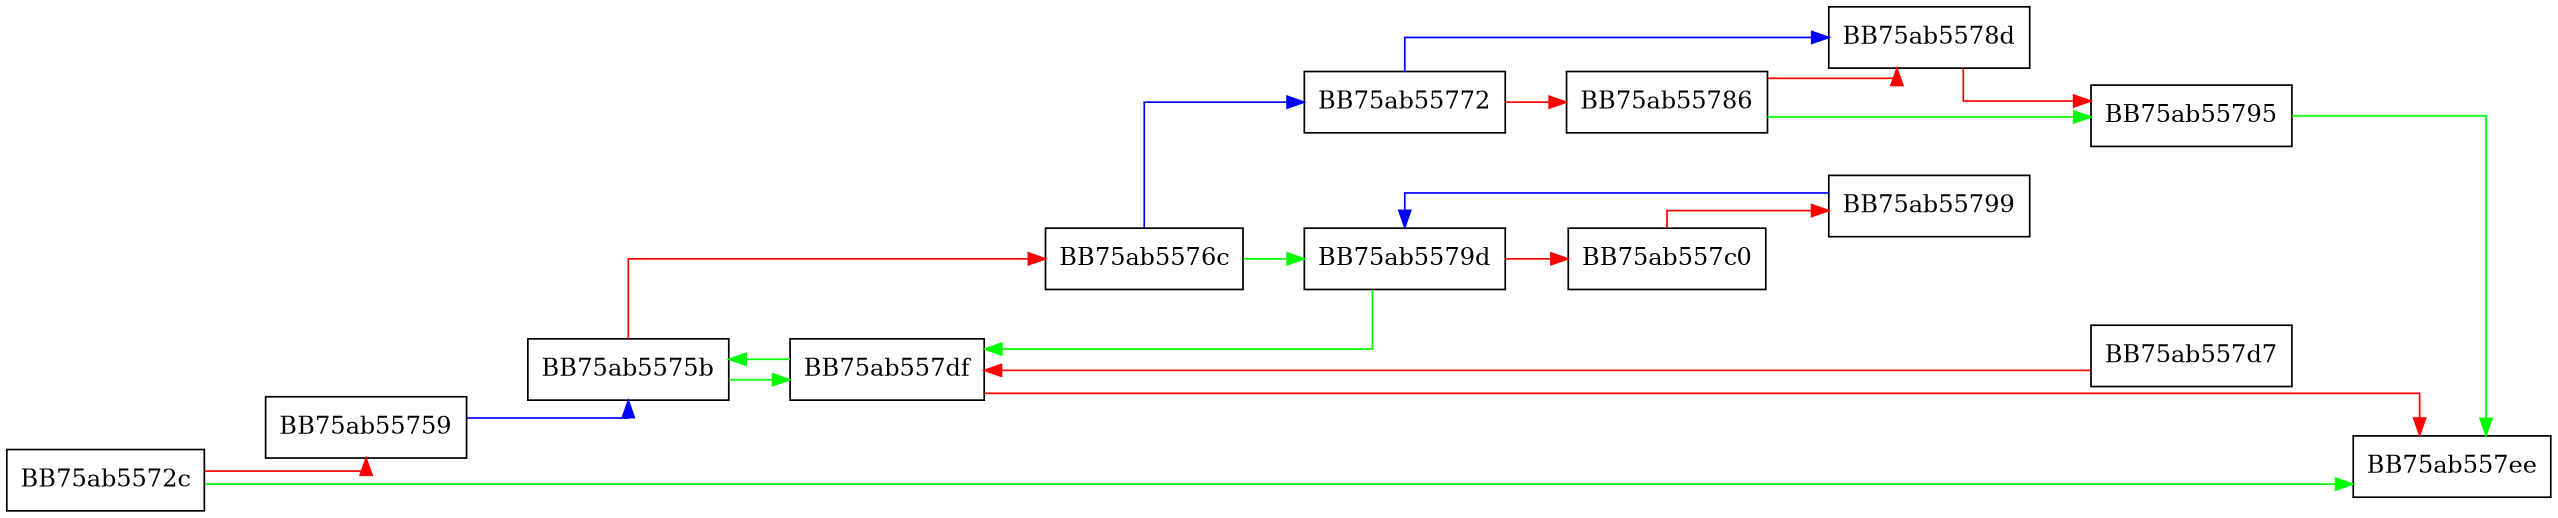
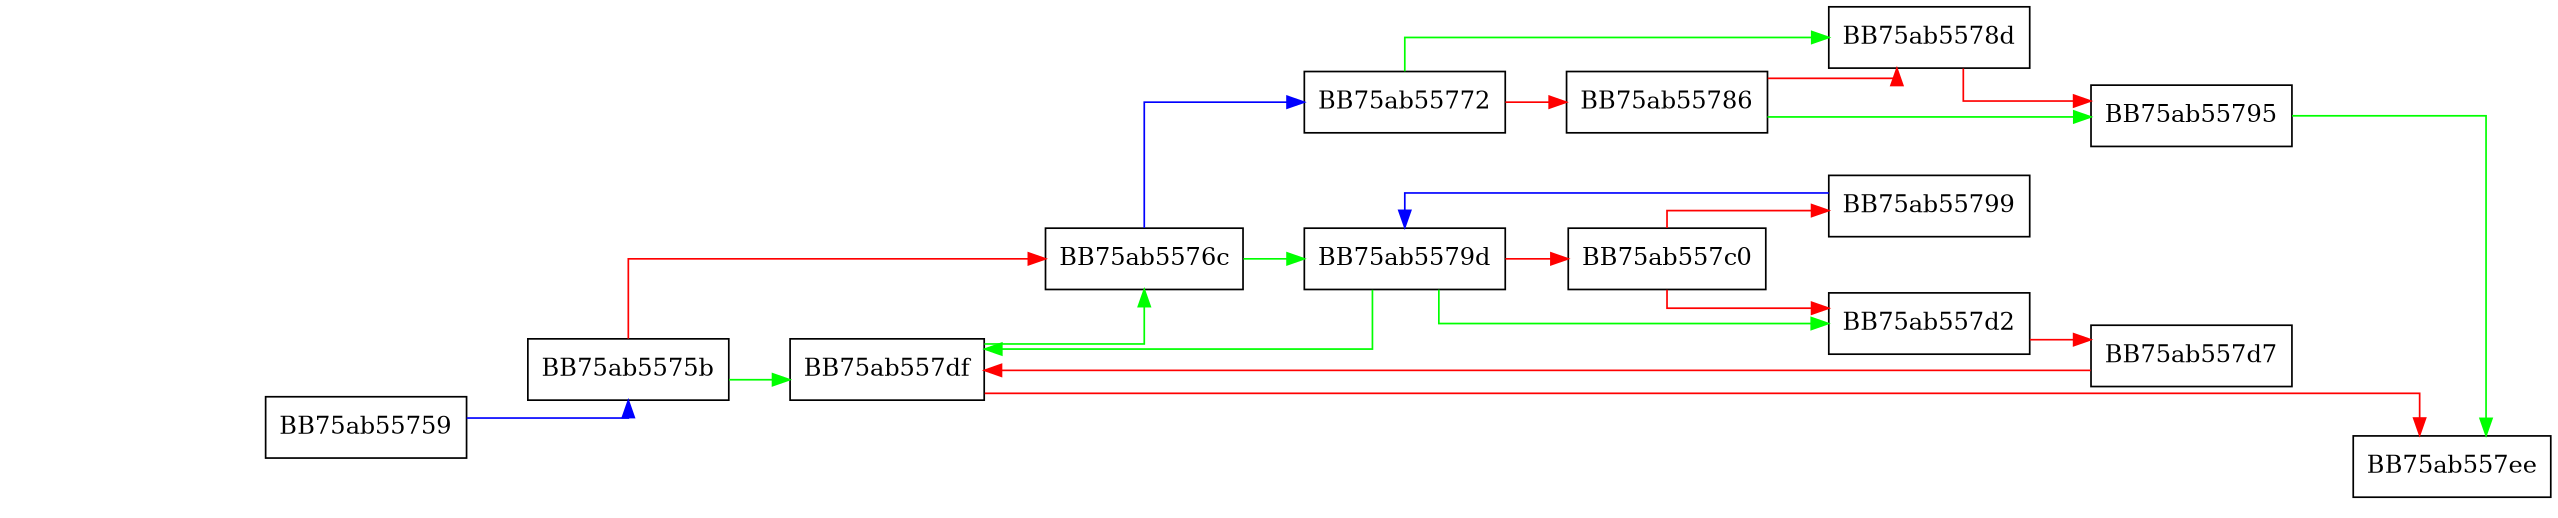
(1591, 37) -> (1591, 37)
none -> (1929, 324)
(768, 359) -> (1083, 344)
(106, 480) -> none
